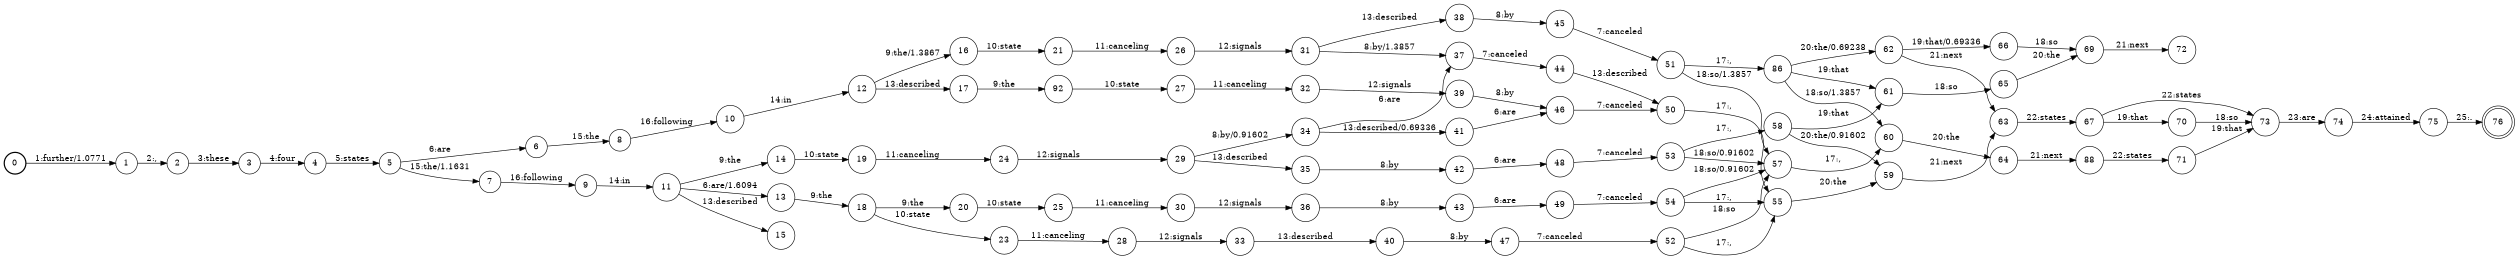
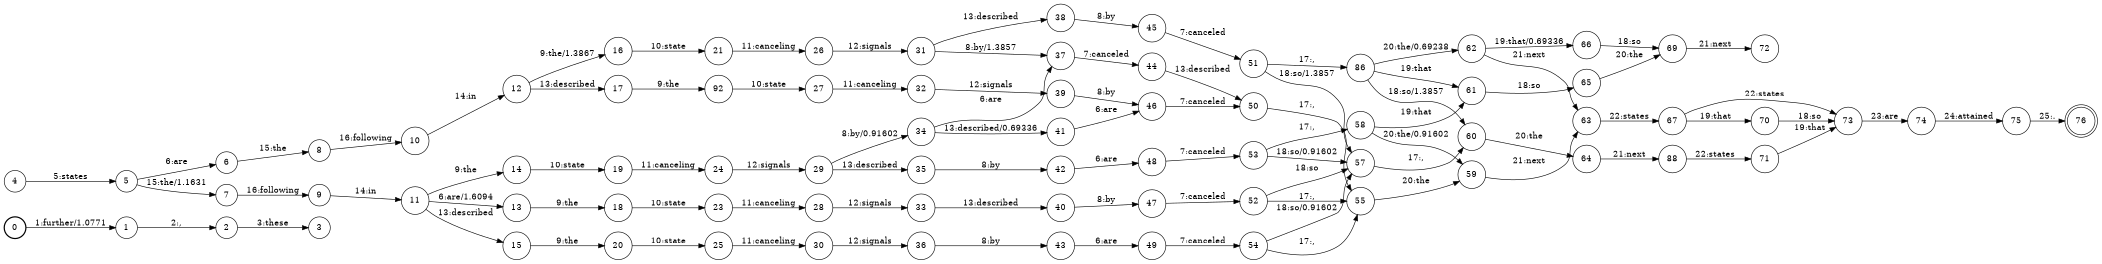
(279, 163) -> none
(910, 208) -> (564, 246)
